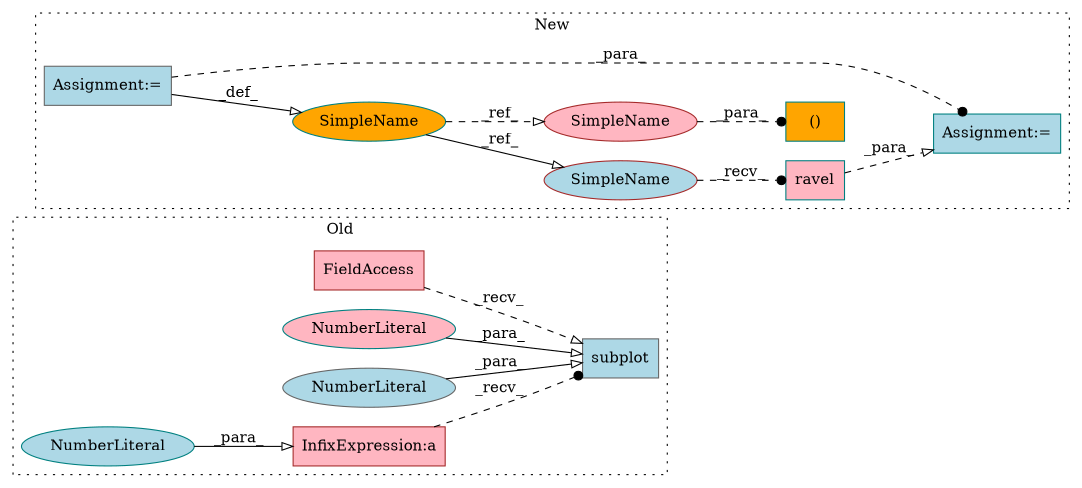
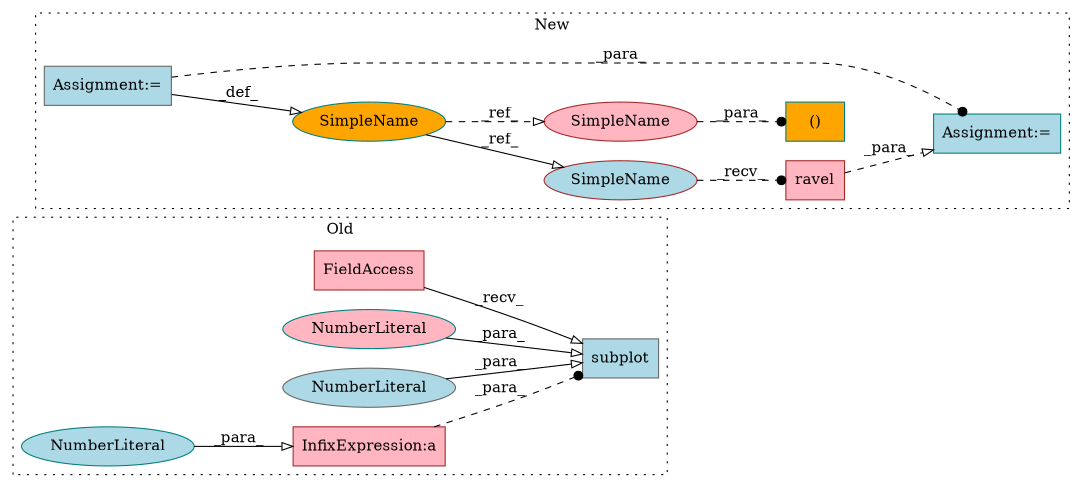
(815, 180) -> (815, 180)
(499, 312) -> (499, 312)
(500, 388) -> (500, 388)
